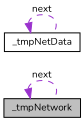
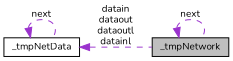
none -> (121, 47)
